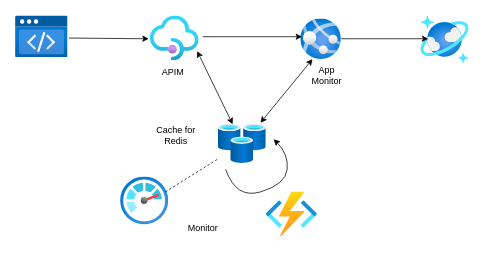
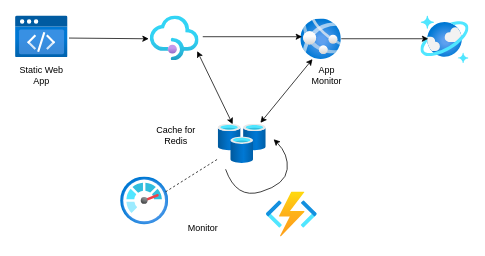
(173, 72) -> none
none -> (42, 75)
